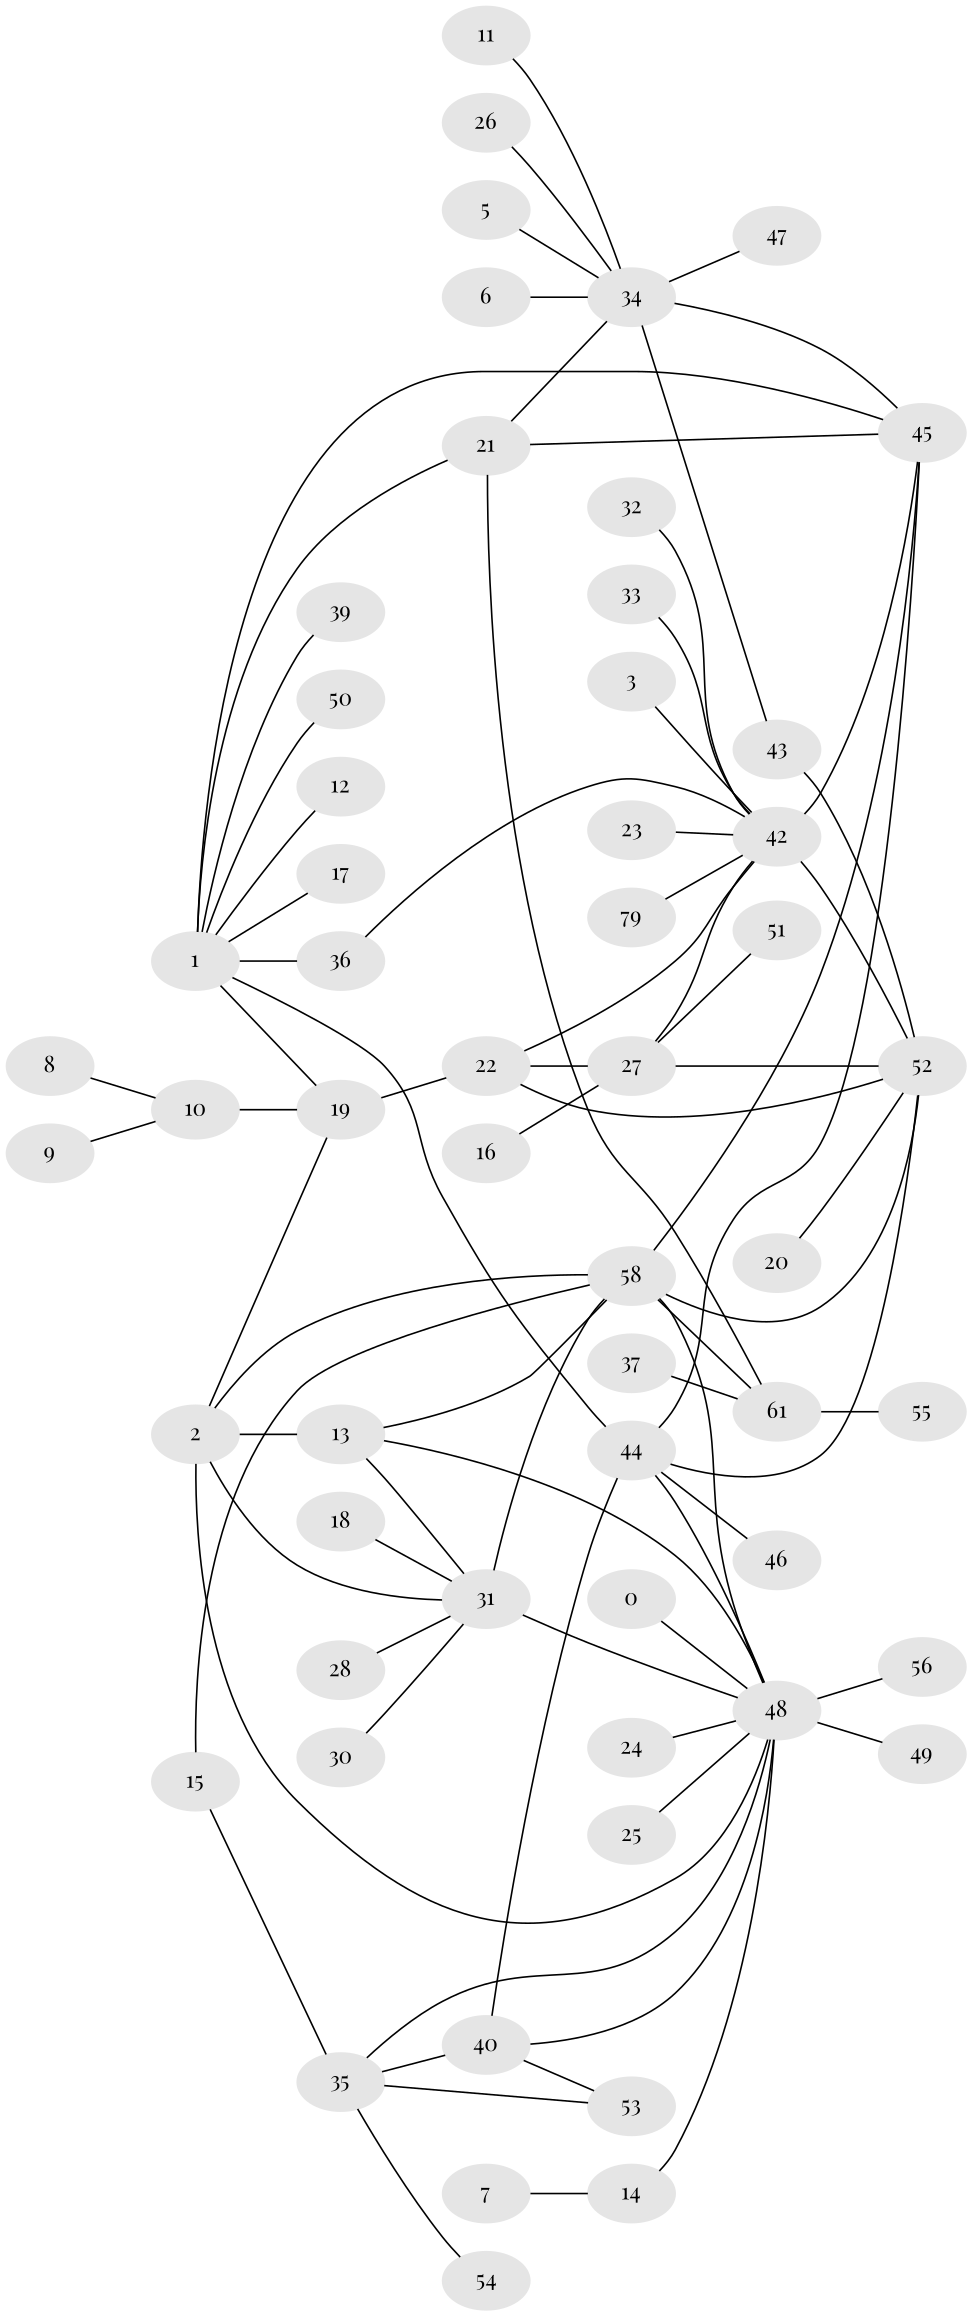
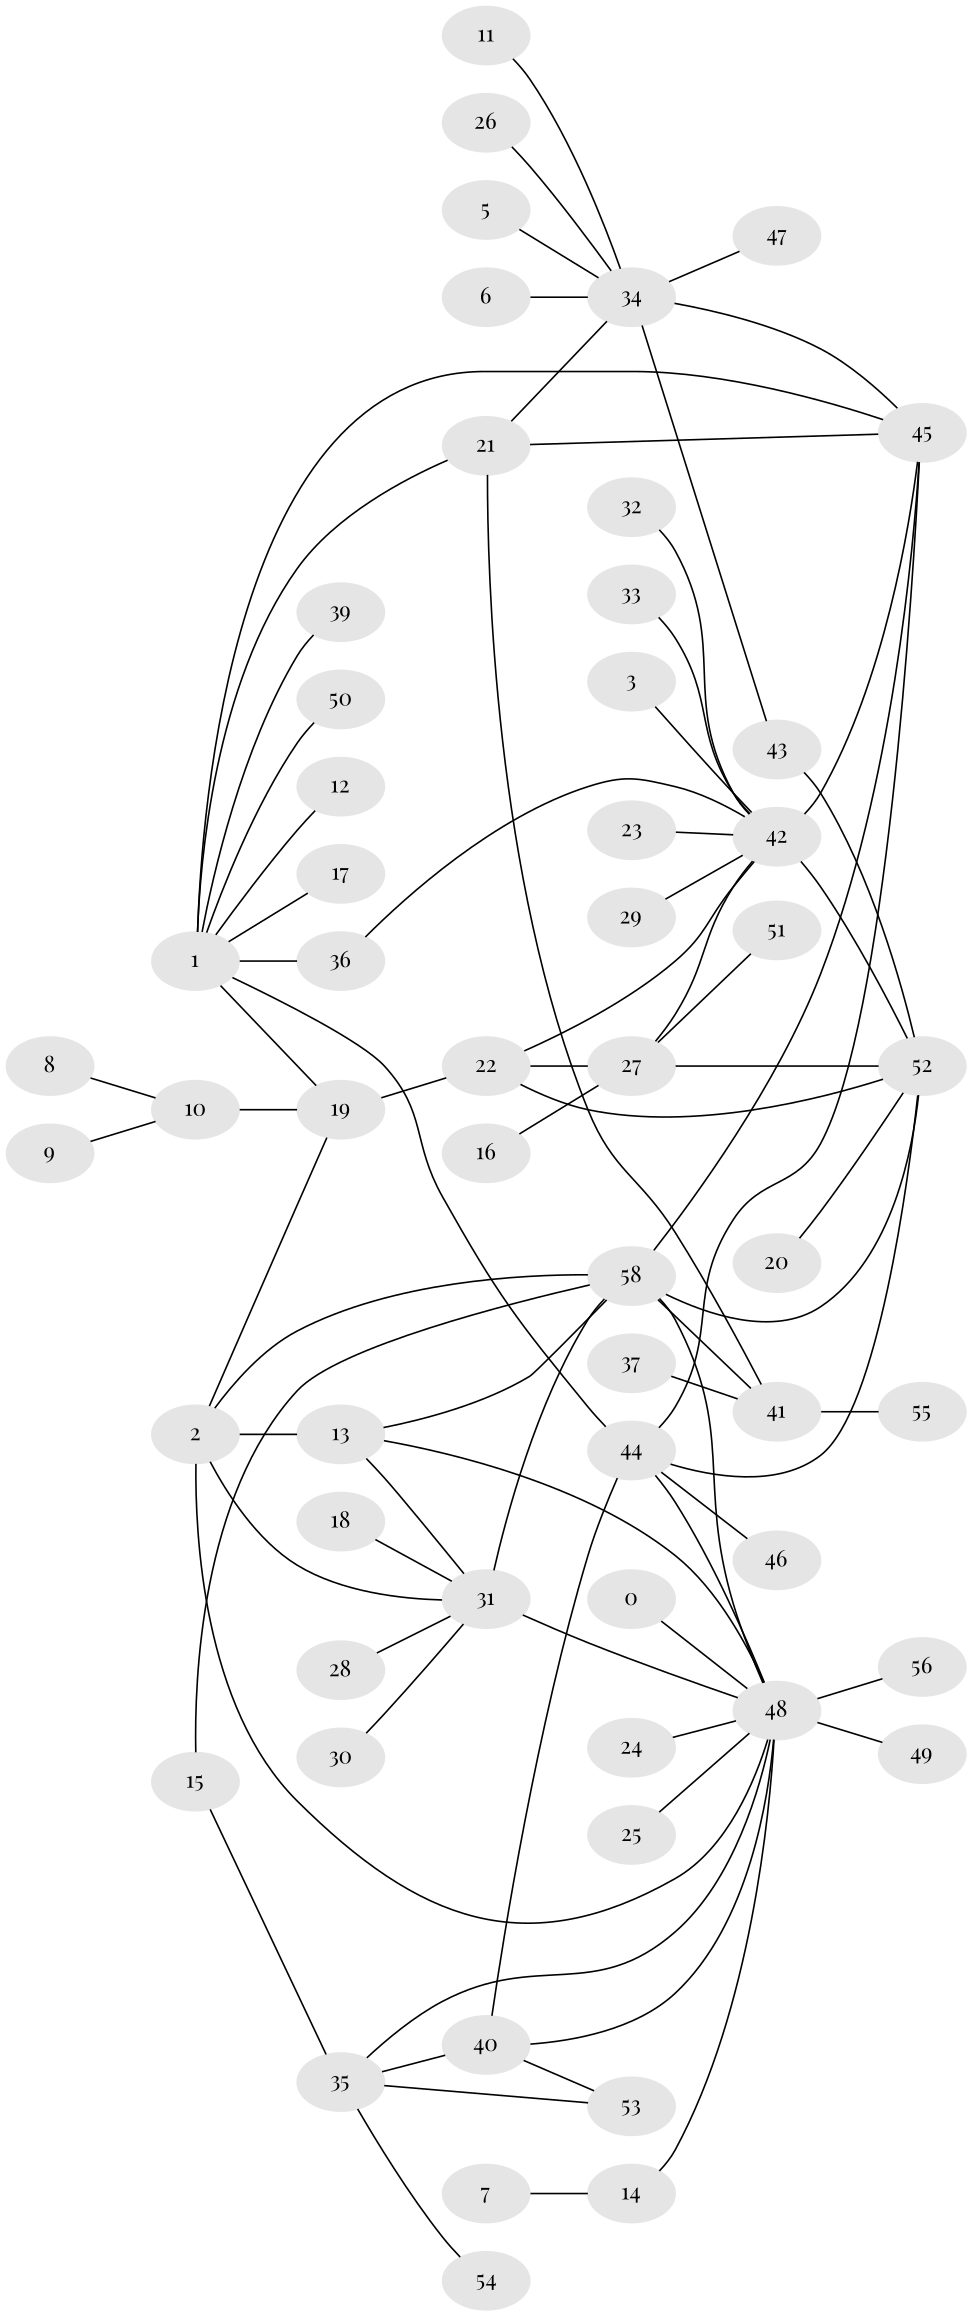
(632, 917) -> (632, 917)
(777, 1412) -> (777, 1412)
